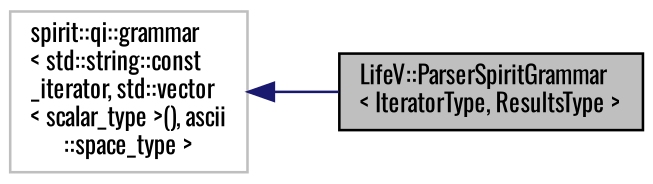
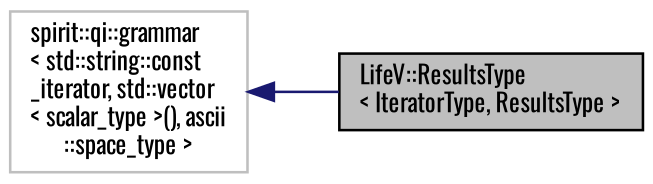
(491, 92) -> (491, 92)
